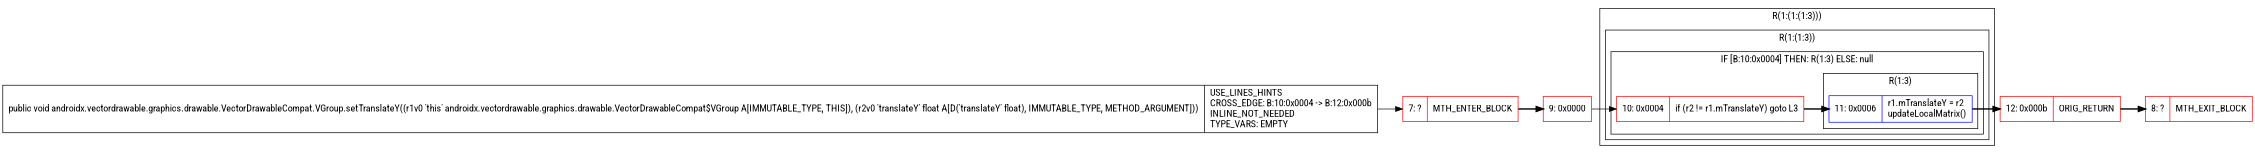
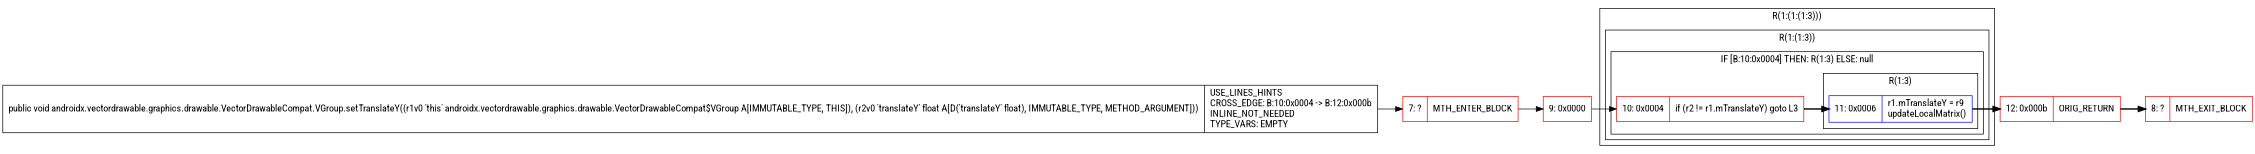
(1926, 103) -> (1926, 103)
(1527, 109) -> (1527, 109)
